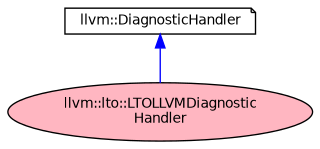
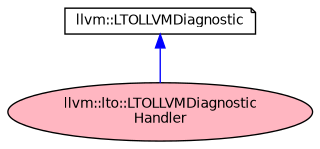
(160, 21) -> (160, 21)
